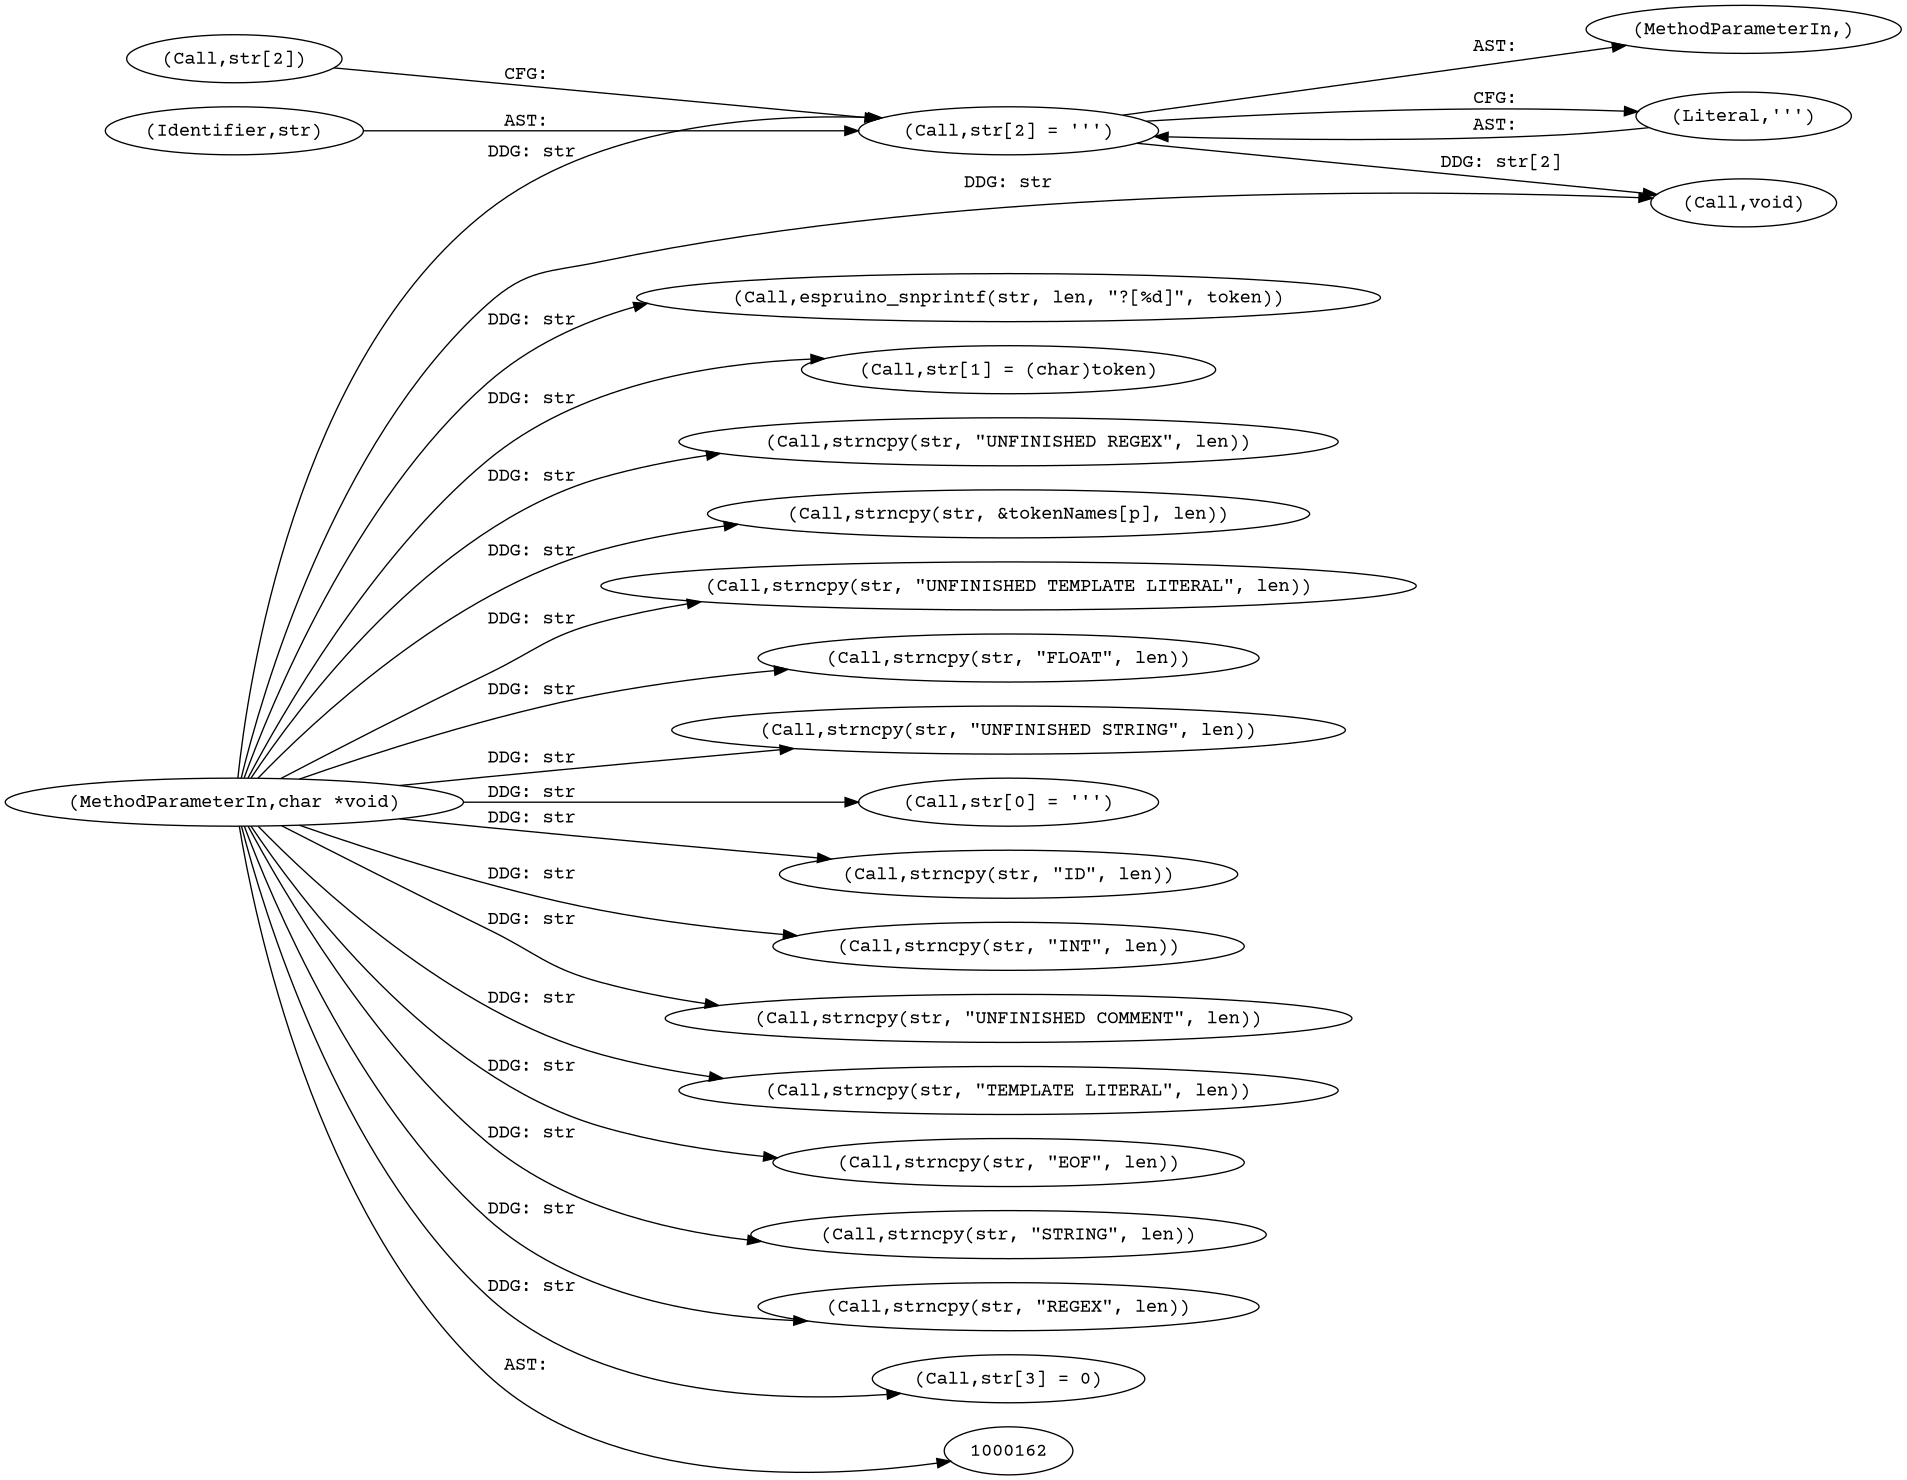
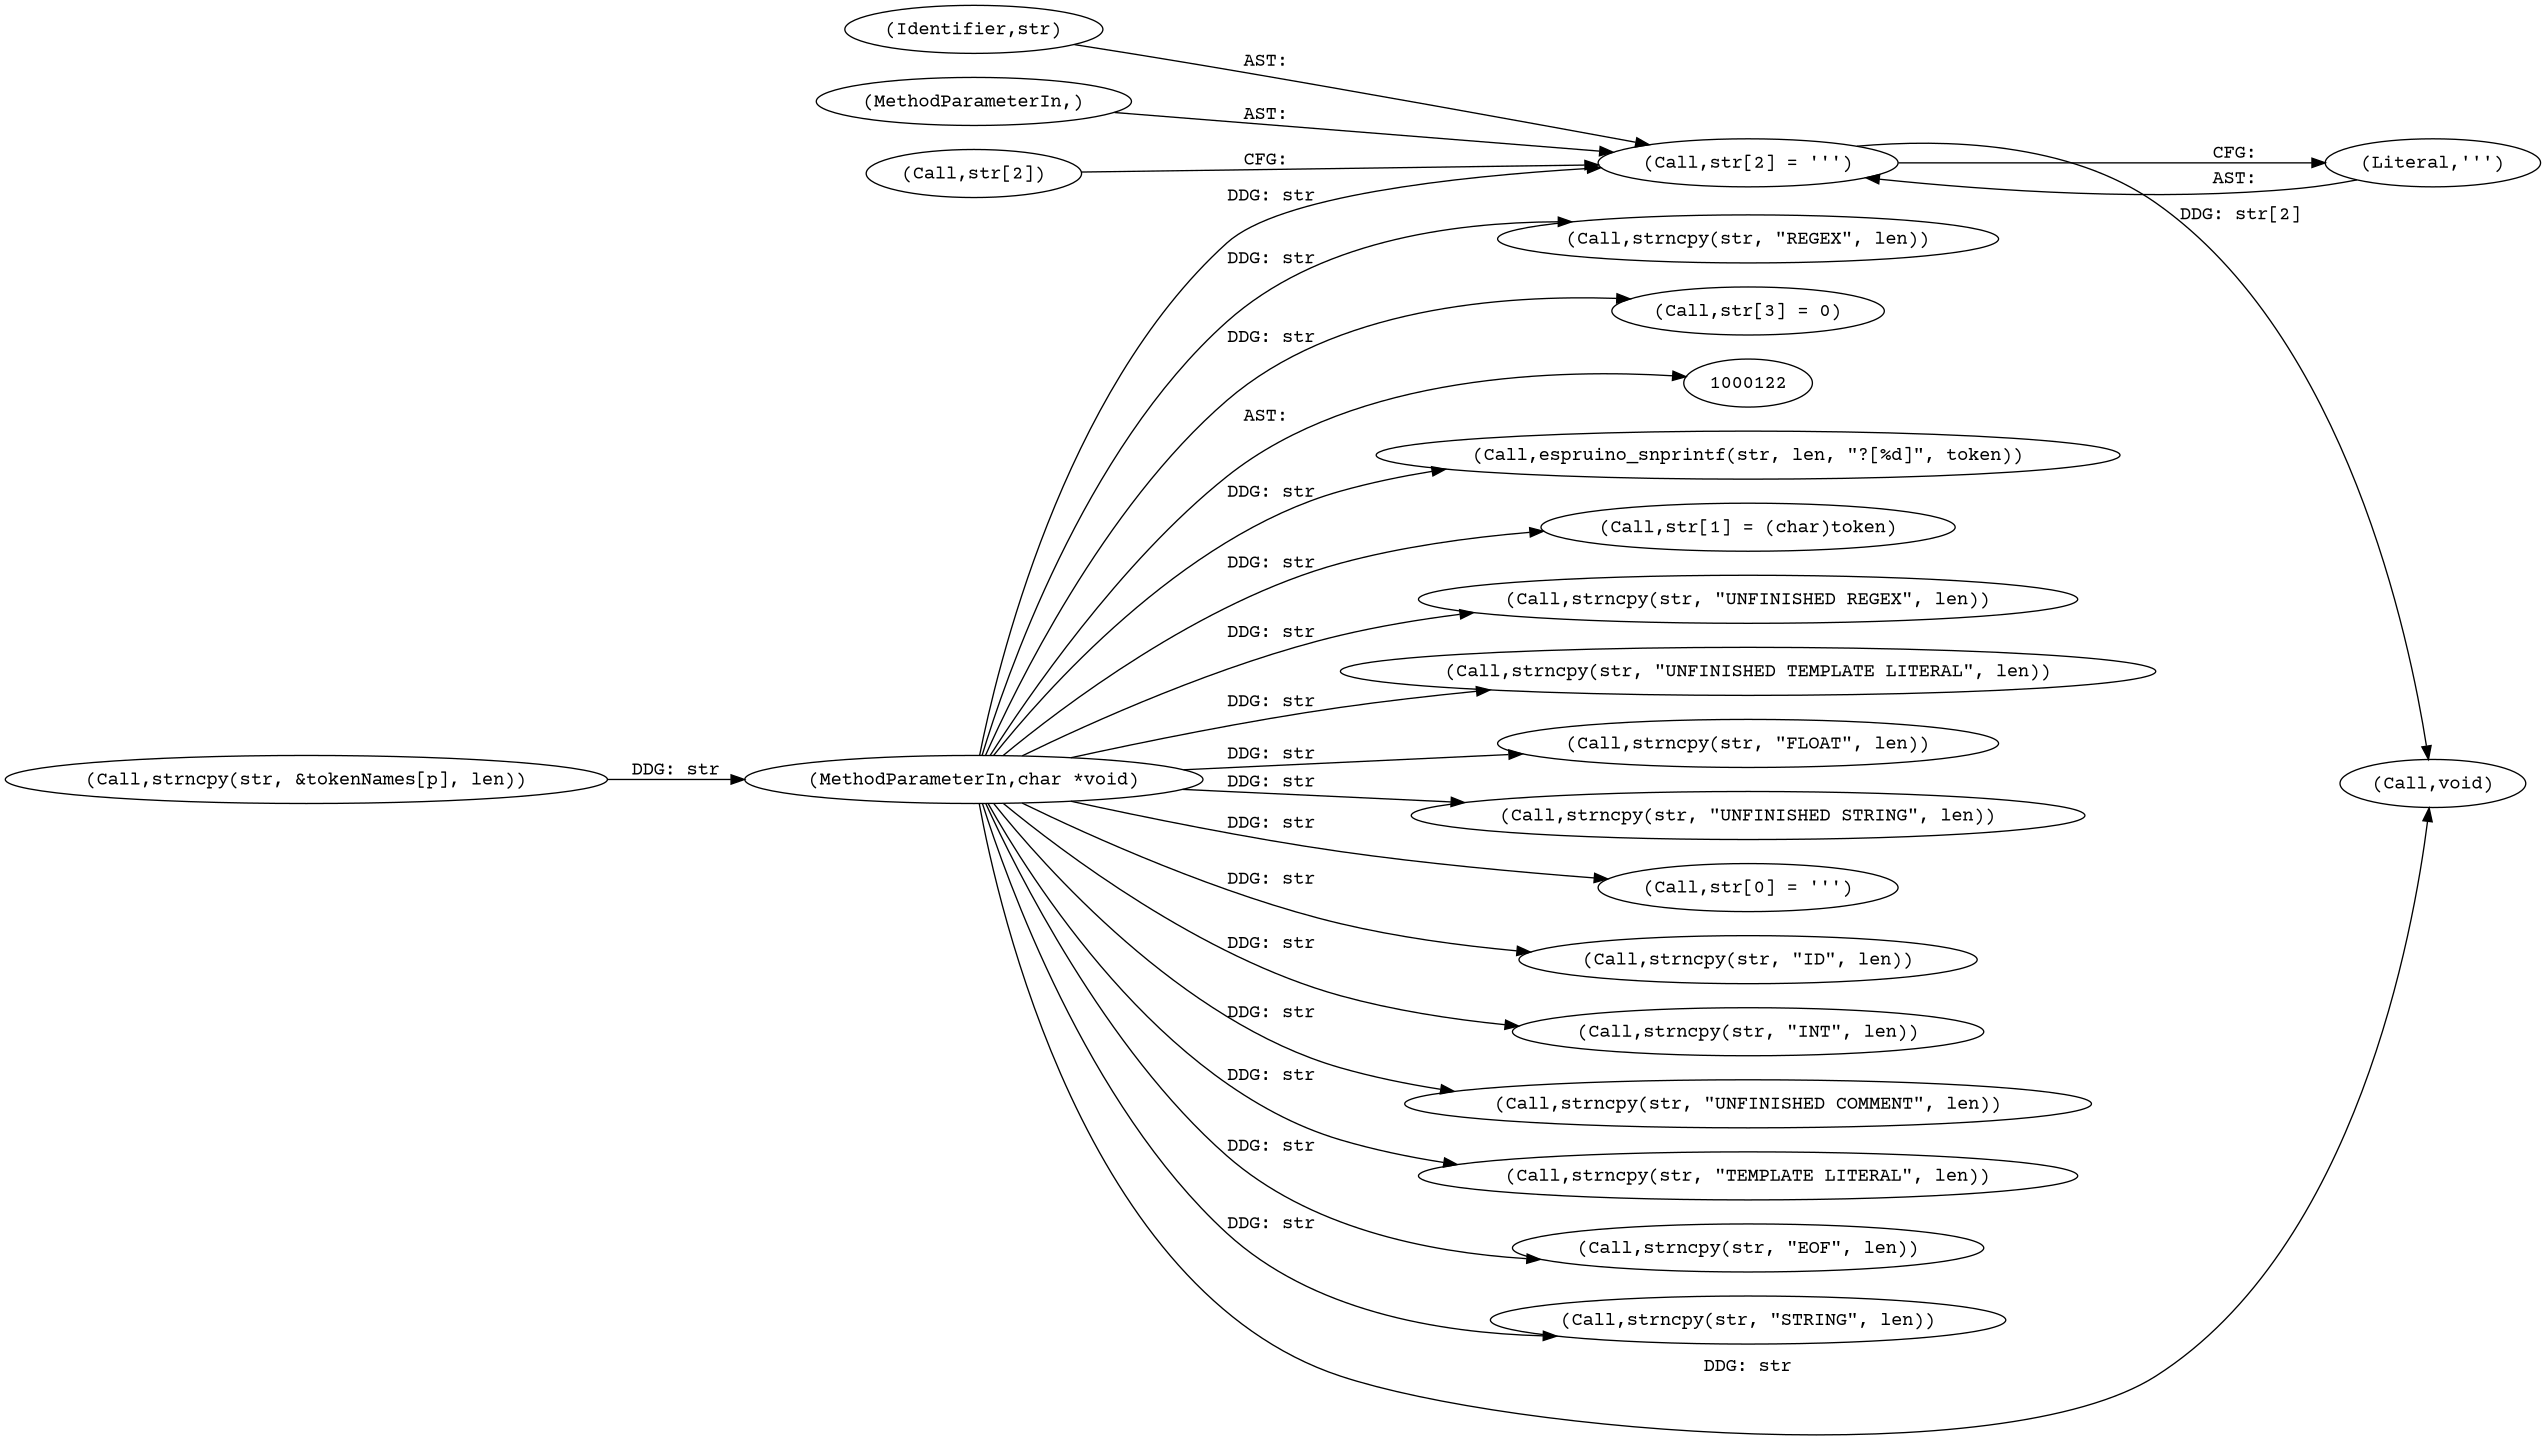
(1367, 81) -> (1357, 132)
(468, 609) -> (669, 779)
(1009, 1451) -> (1748, 383)
